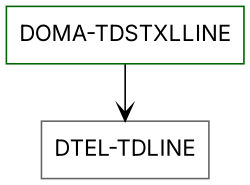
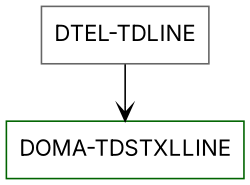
(125, 85) -> (125, 85)
